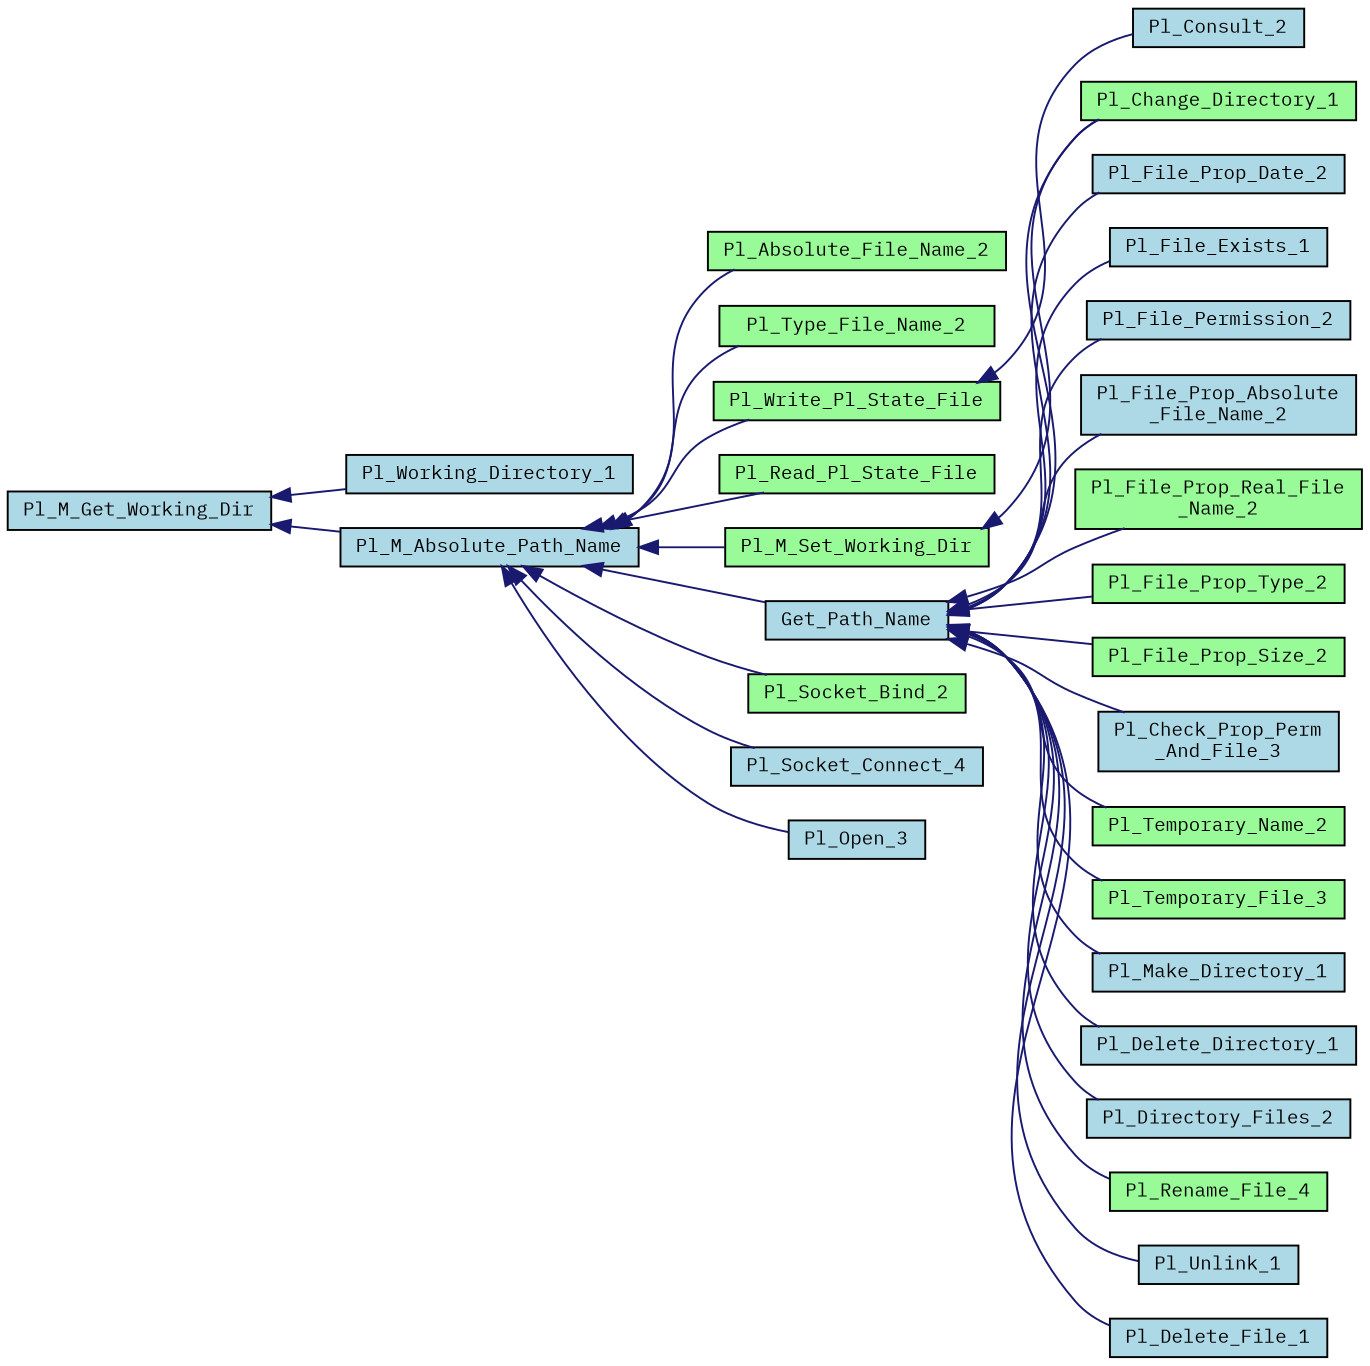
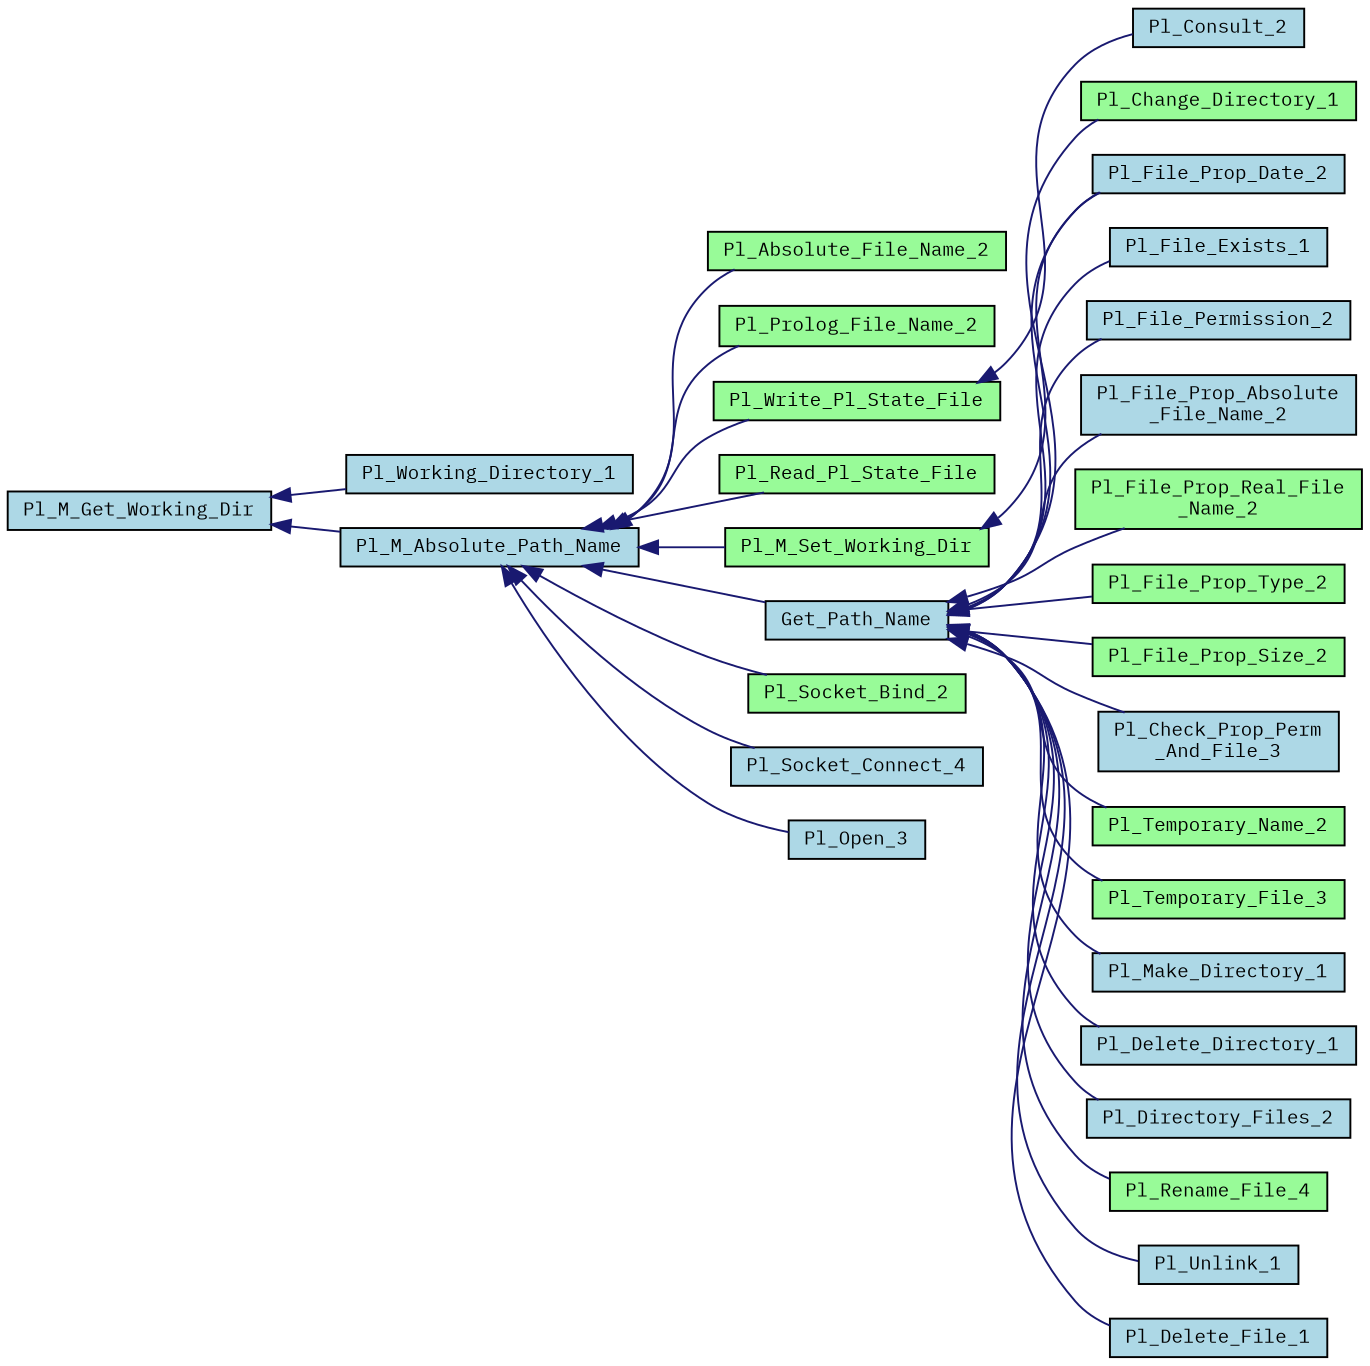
(1039, 314) -> (1040, 351)
(857, 326) -> (857, 326)
